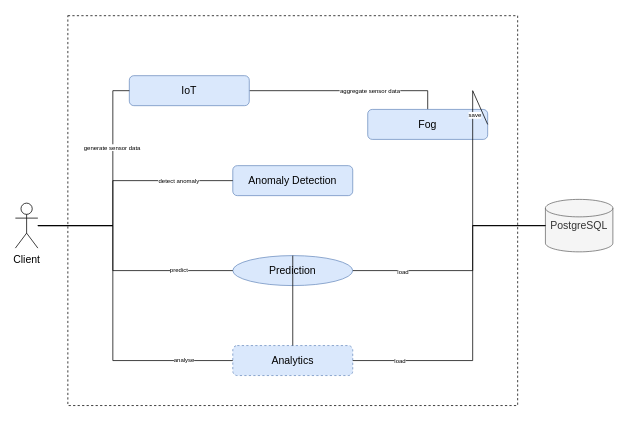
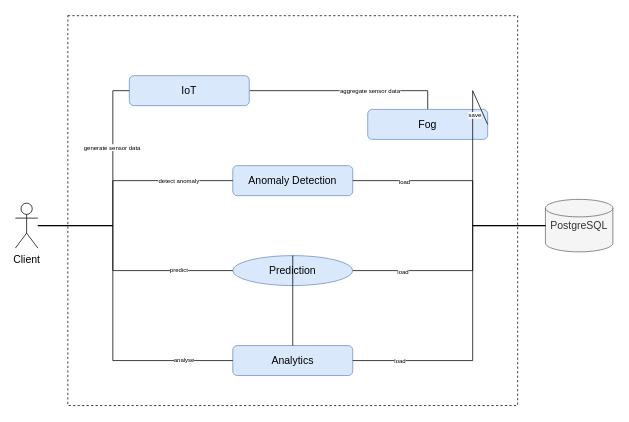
none -> (411, 180)
(293, 360) -> (293, 360)
